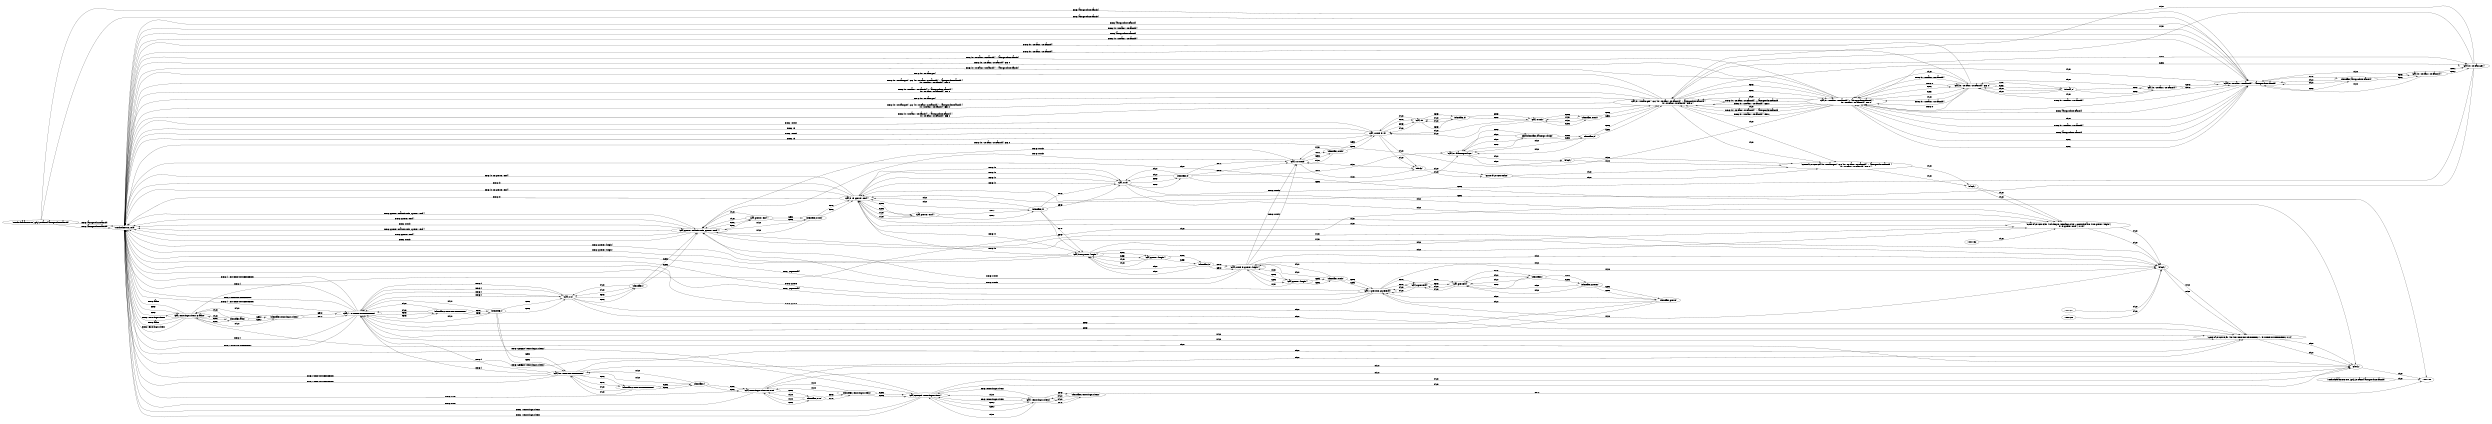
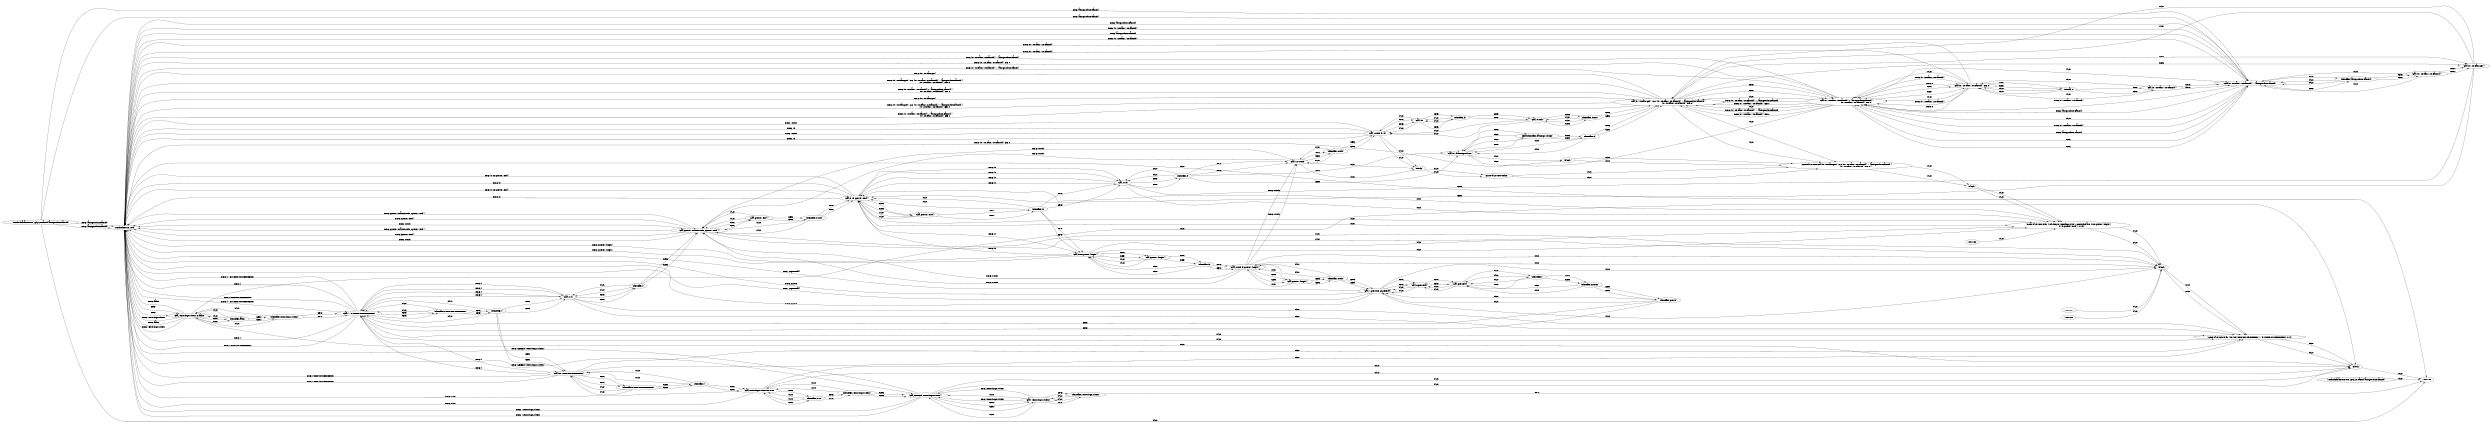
none -> (1170, 421)
